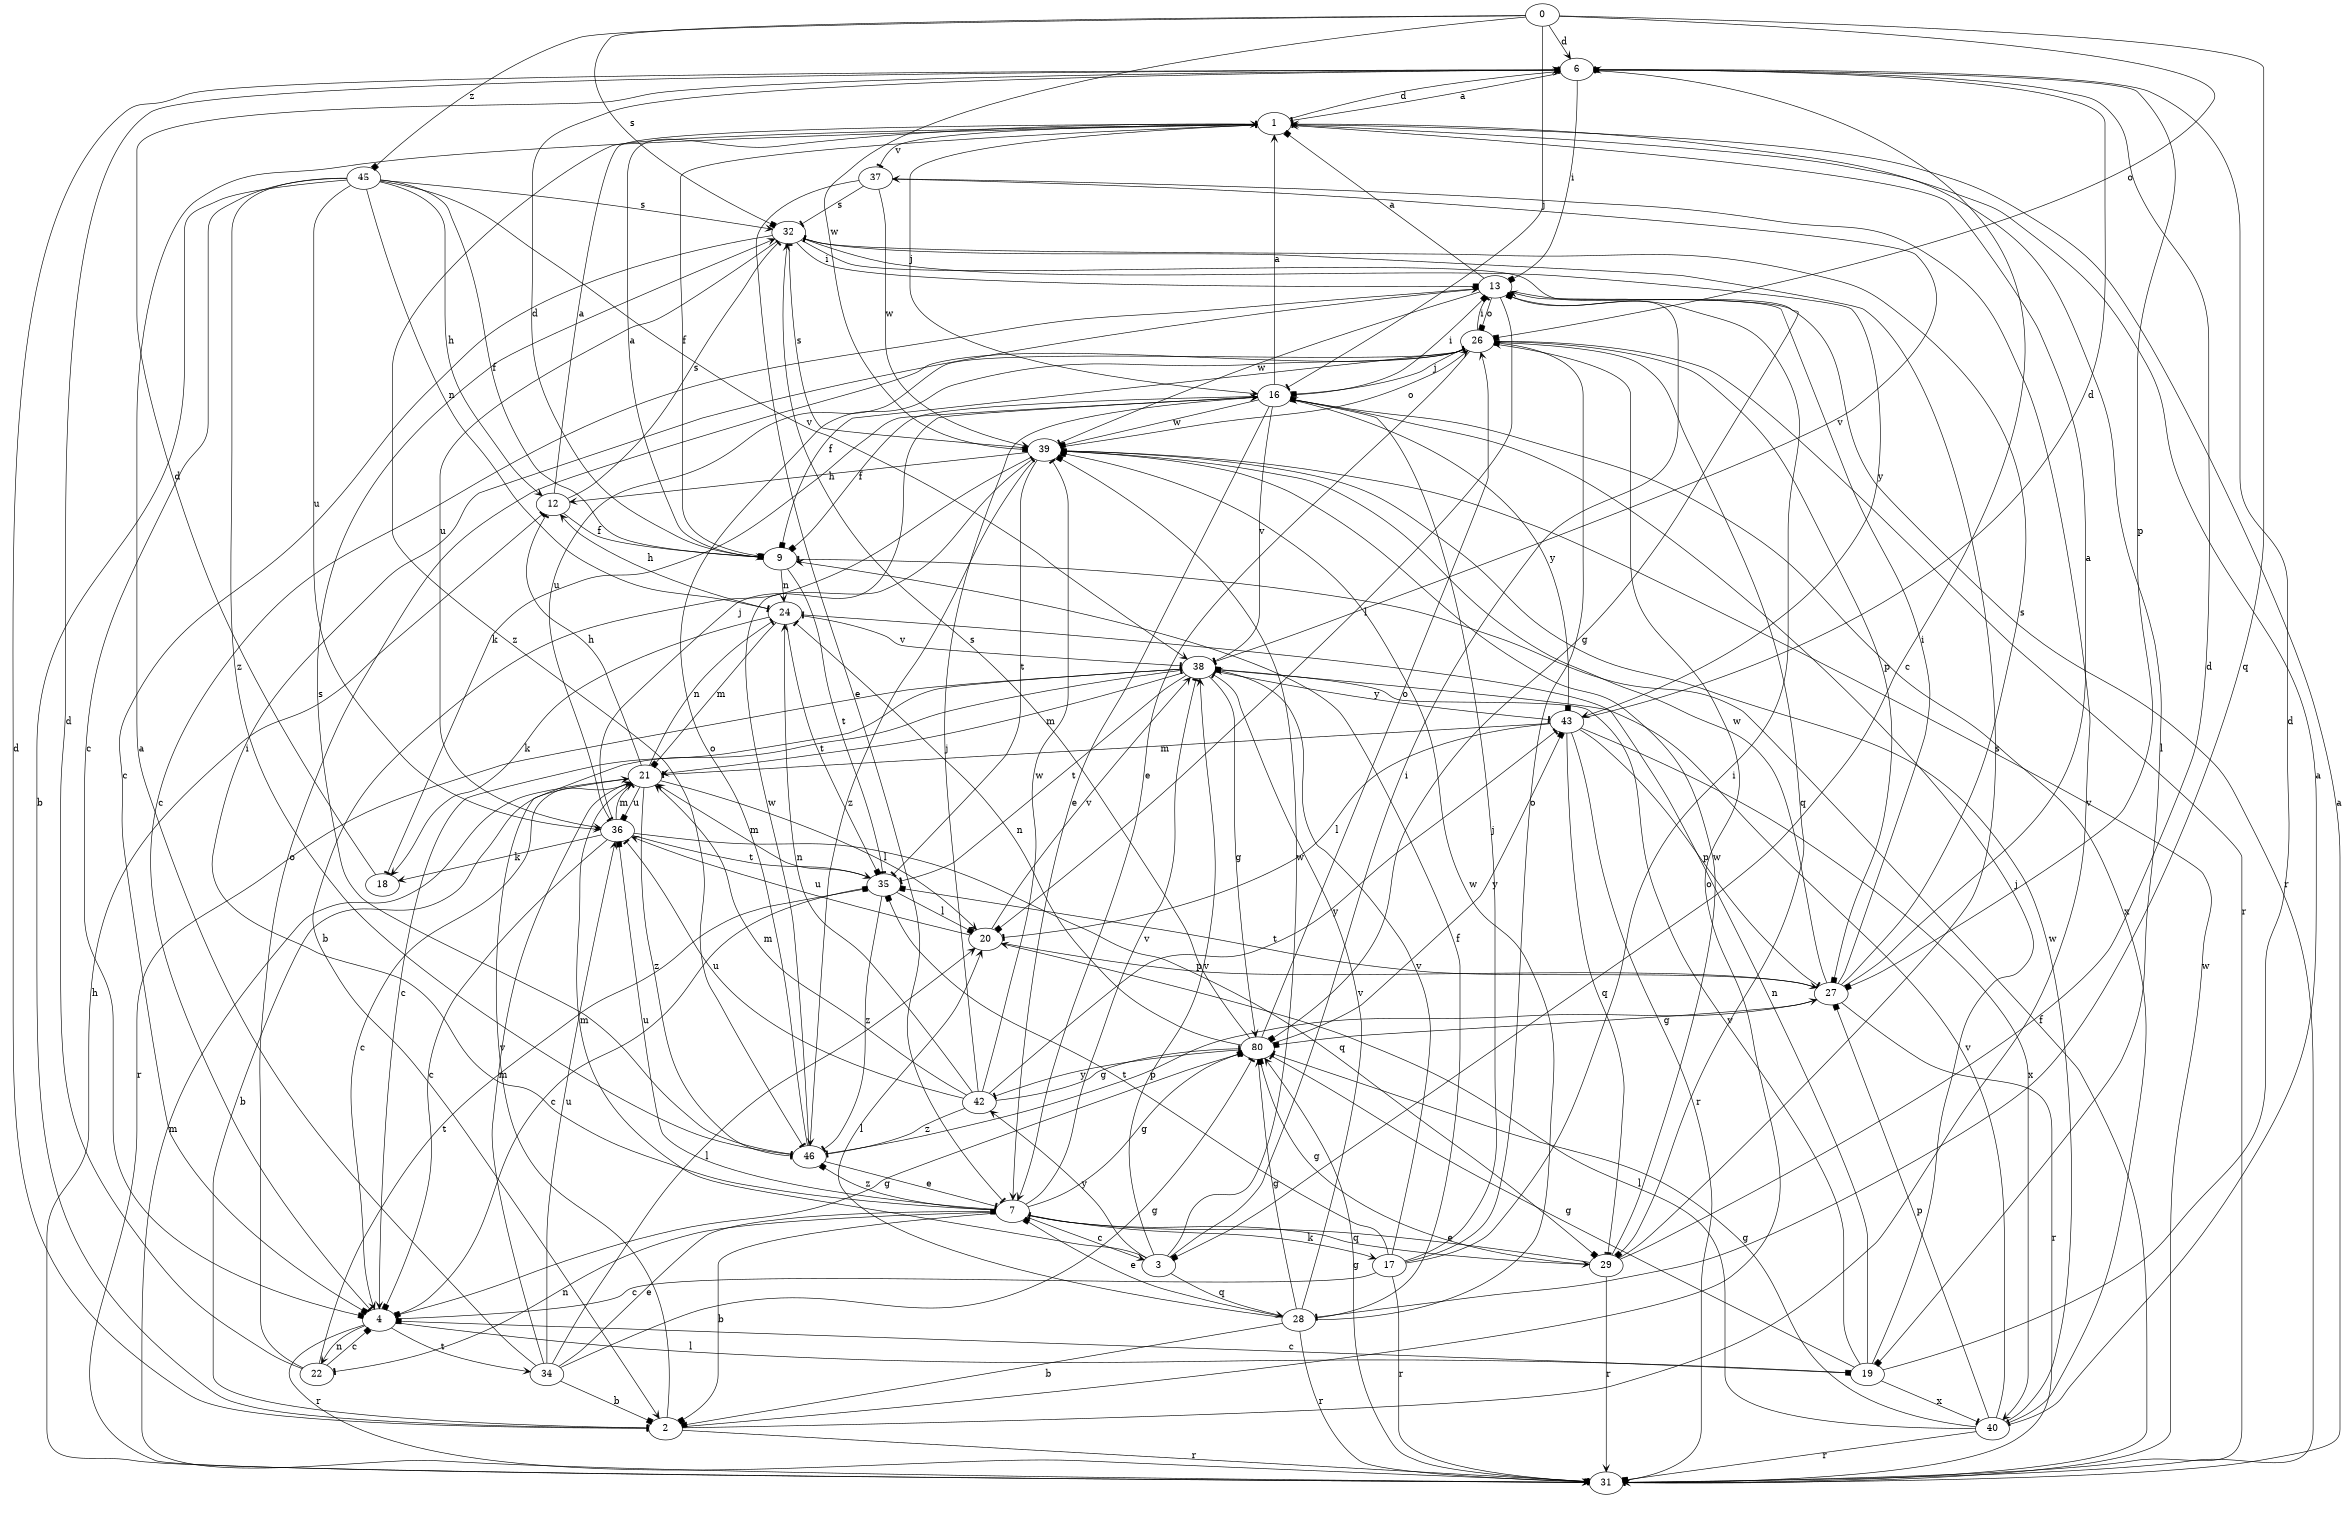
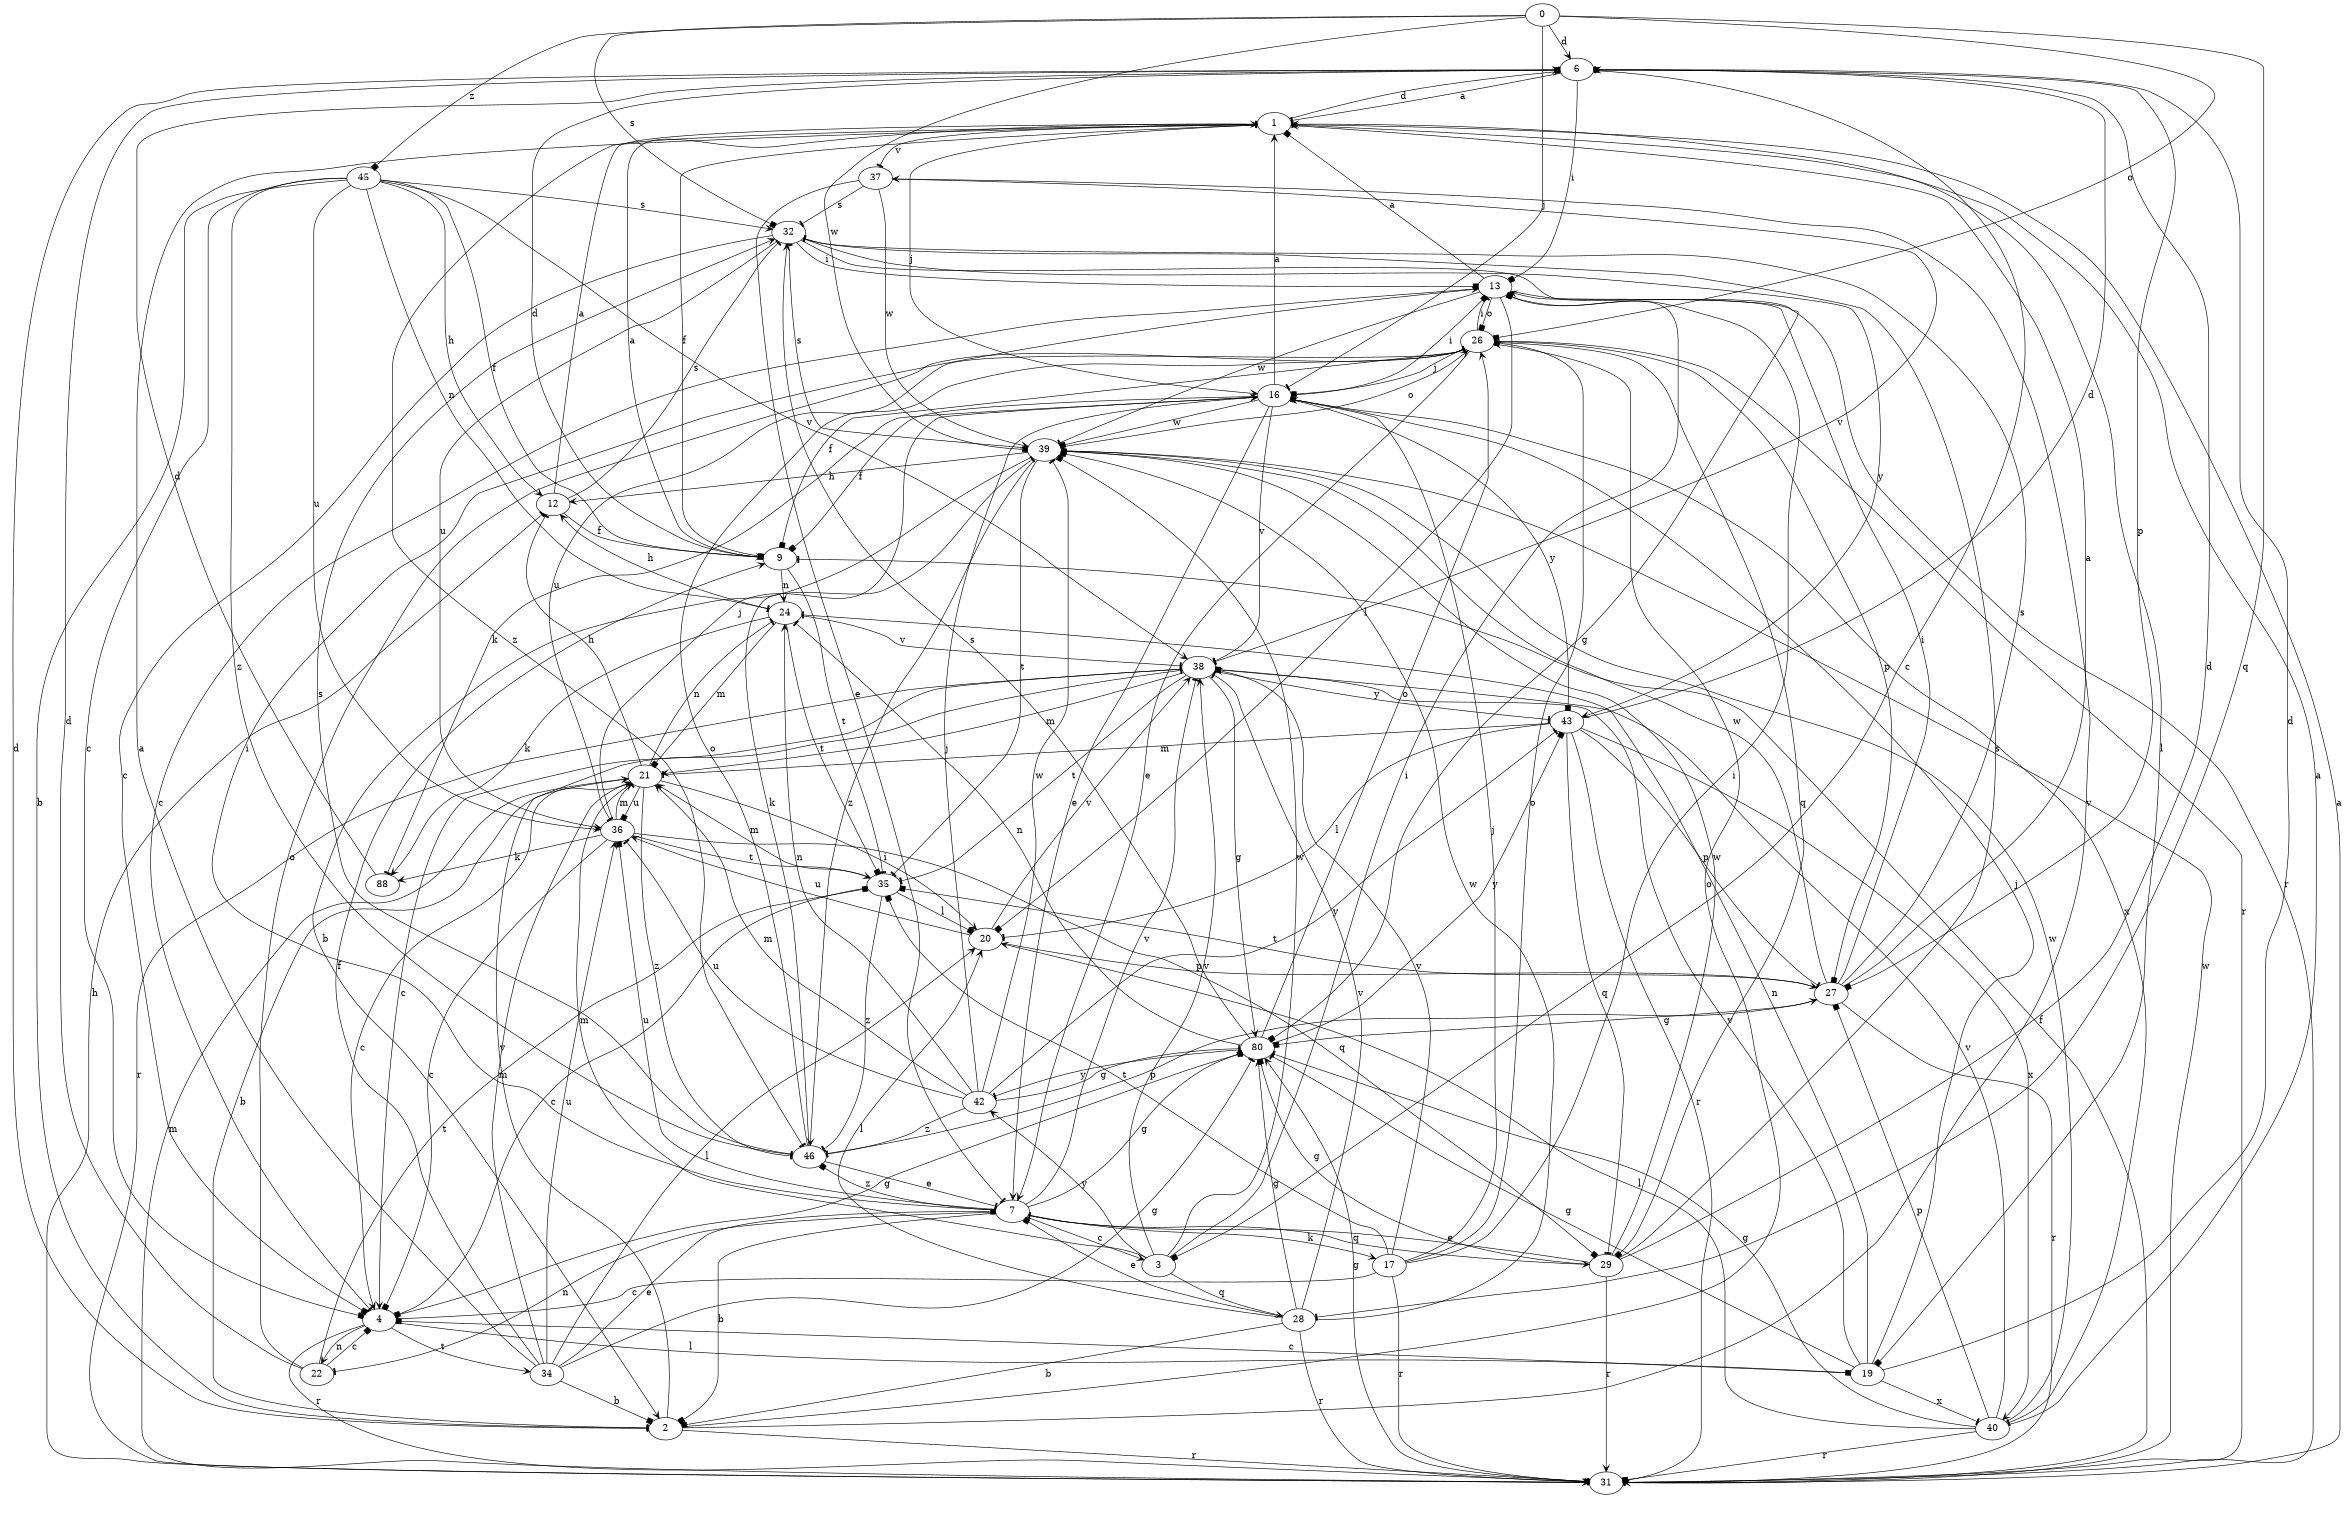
(1362, 747) -> (348, 914)
(772, 803) -> (772, 803)
(885, 858) -> (885, 858)
(383, 885) -> (383, 885)
